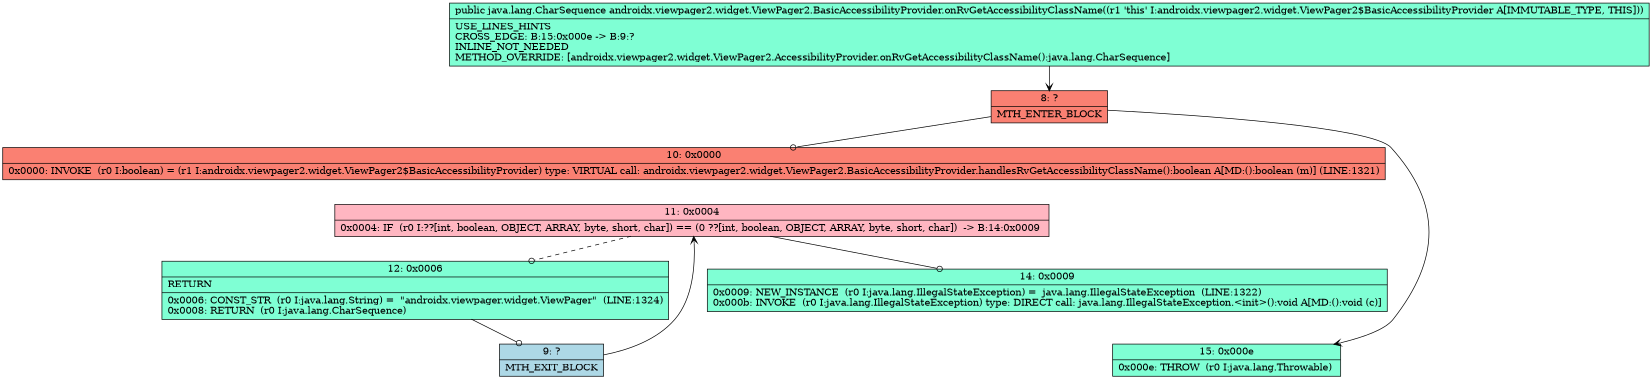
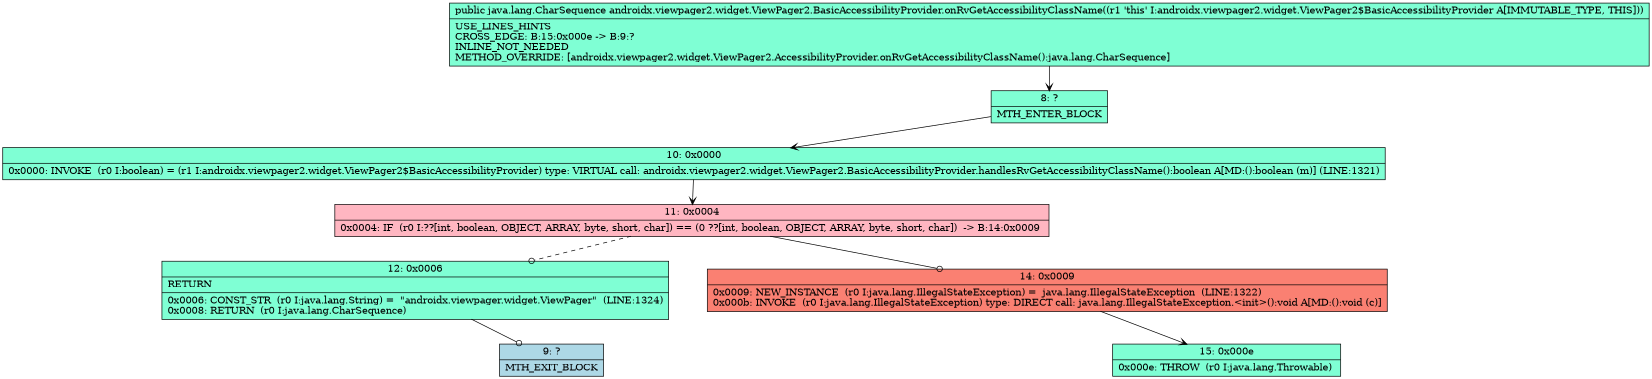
(1049, 107) -> (1049, 107)
(894, 132) -> (894, 132)
(1374, 139) -> (1141, 327)
(694, 164) -> (694, 164)
(1047, 290) -> (1047, 290)
(675, 320) -> (693, 189)
